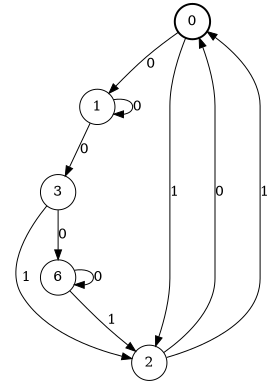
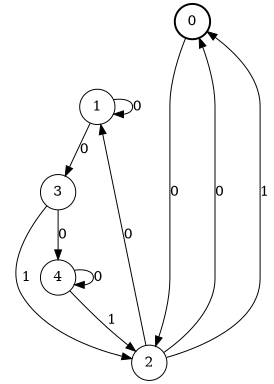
(146, 57) -> (124, 240)
(175, 192) -> (175, 192)
(58, 277) -> (58, 277)
